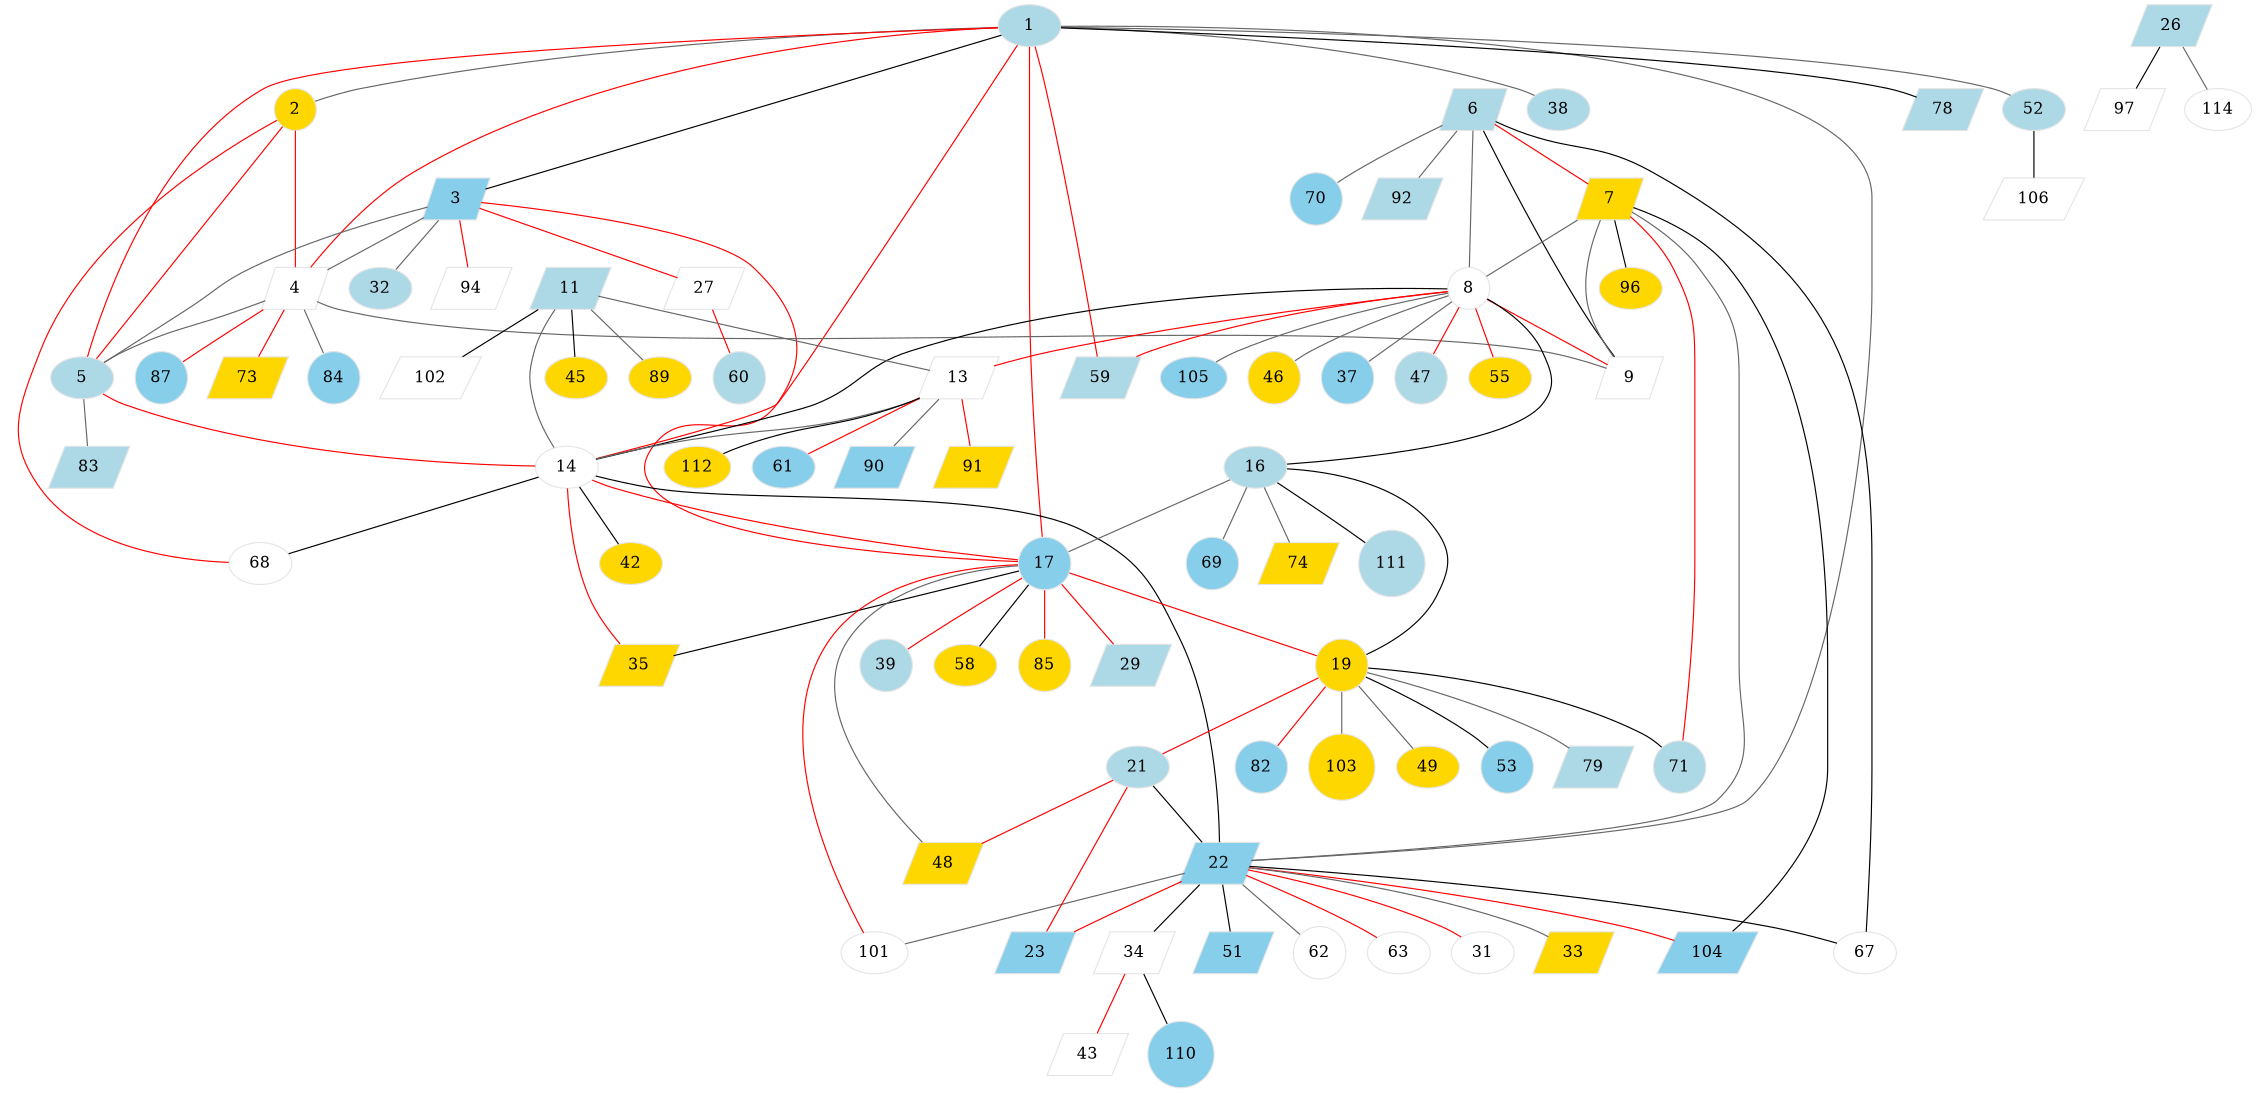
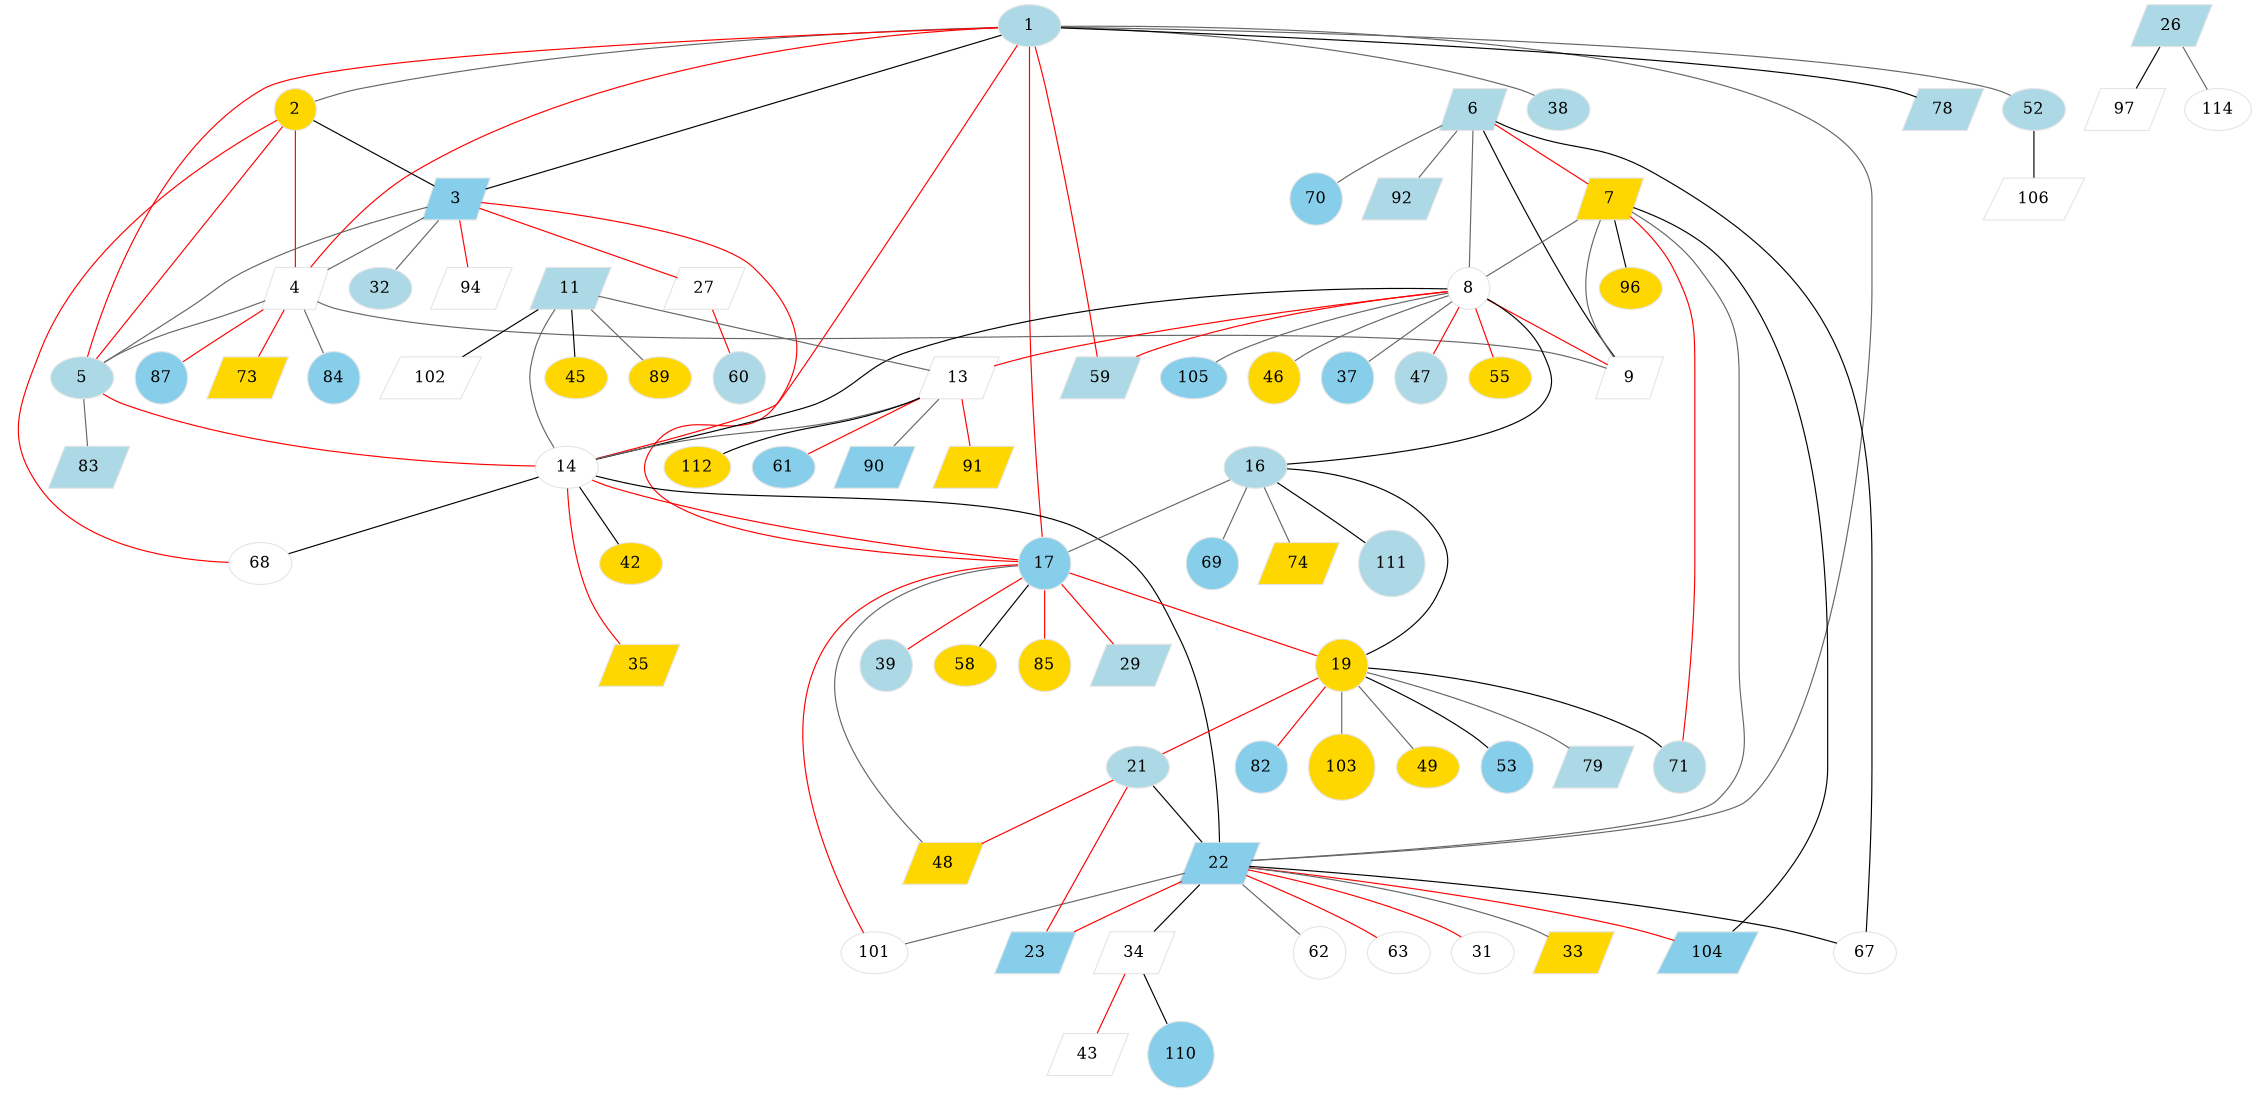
none -> (374, 153)
(838, 615) -> none
(1233, 953) -> none
